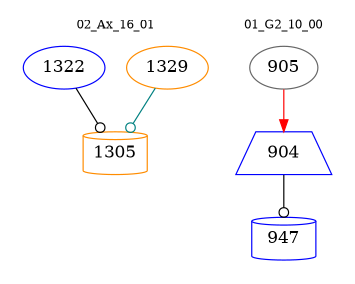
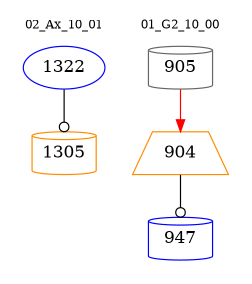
(116, 26) -> (64, 26)
(167, 68) -> none
(284, 68) -> (180, 68)
(284, 153) -> (180, 153)
